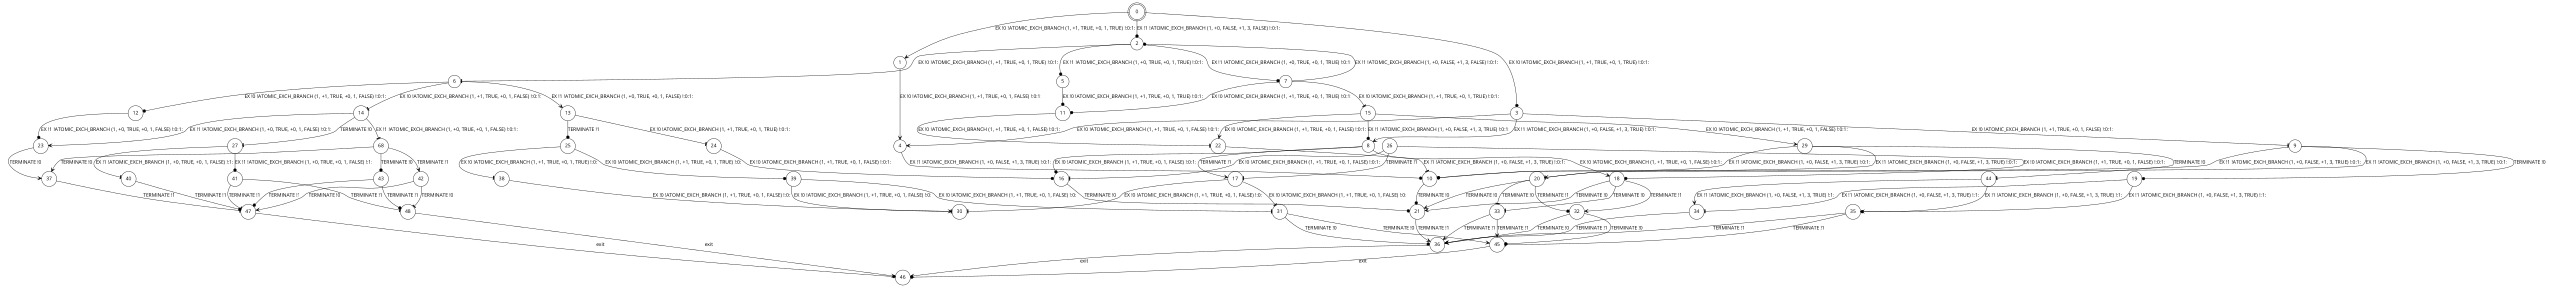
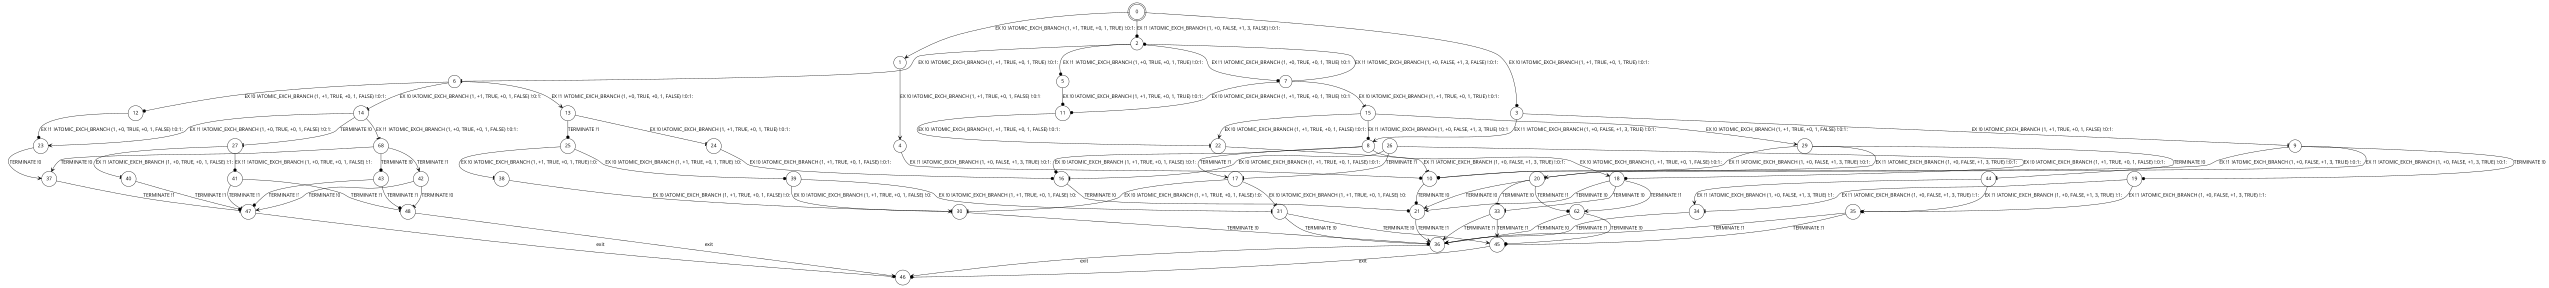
(1209, 121) -> none
(1577, 212) -> (1577, 212)
none -> (1197, 228)
